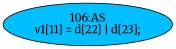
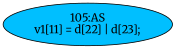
(88, 24) -> (88, 24)
